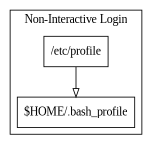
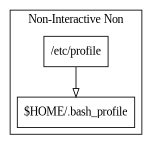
(76, 20) -> (76, 20)
